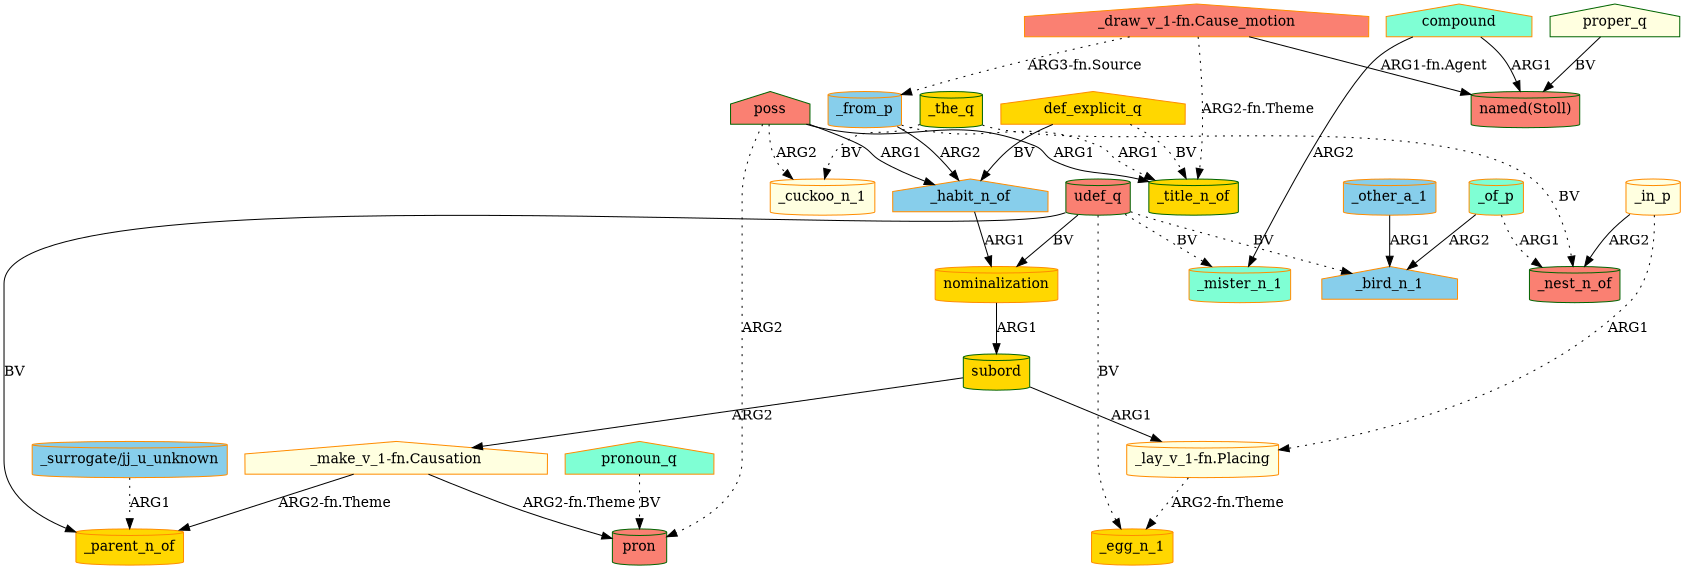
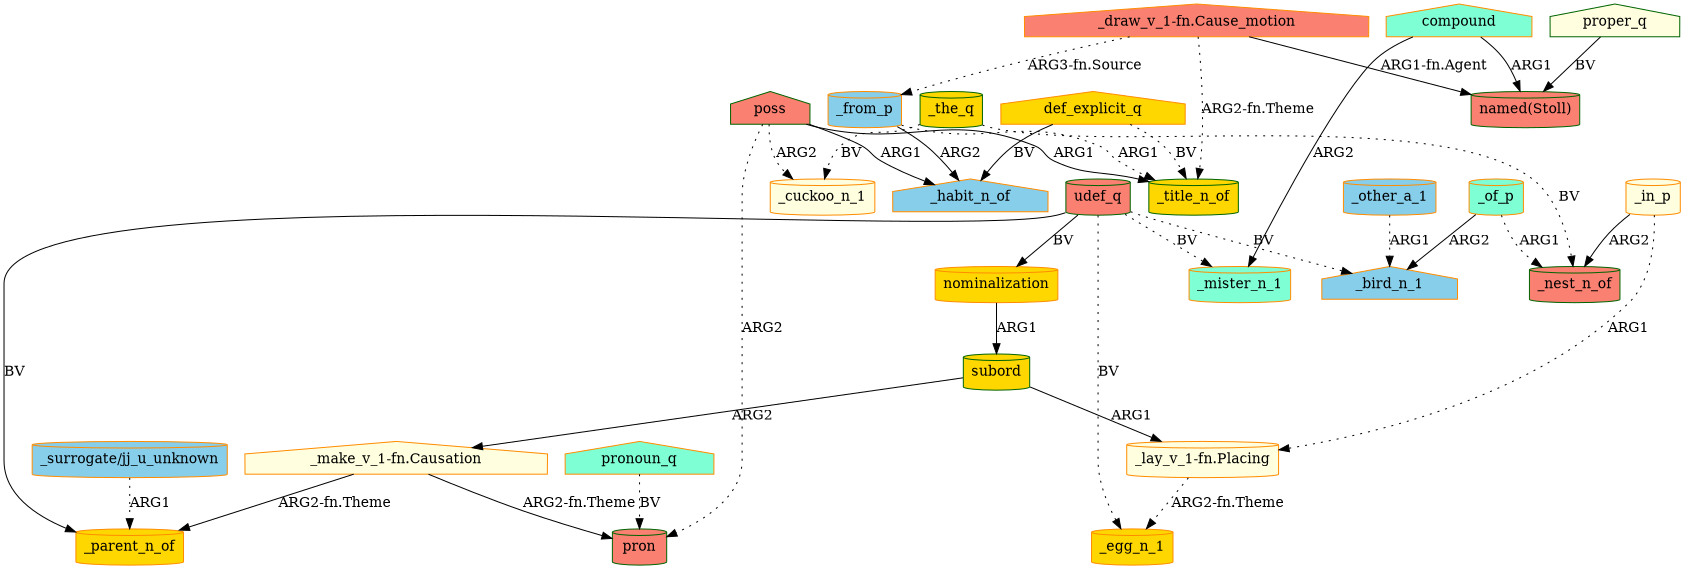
(981, 234) -> none
(1390, 236) -> (1390, 236)
